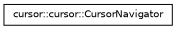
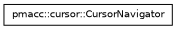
(88, 15) -> (88, 15)
